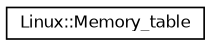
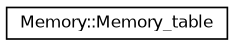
(105, 23) -> (117, 23)
